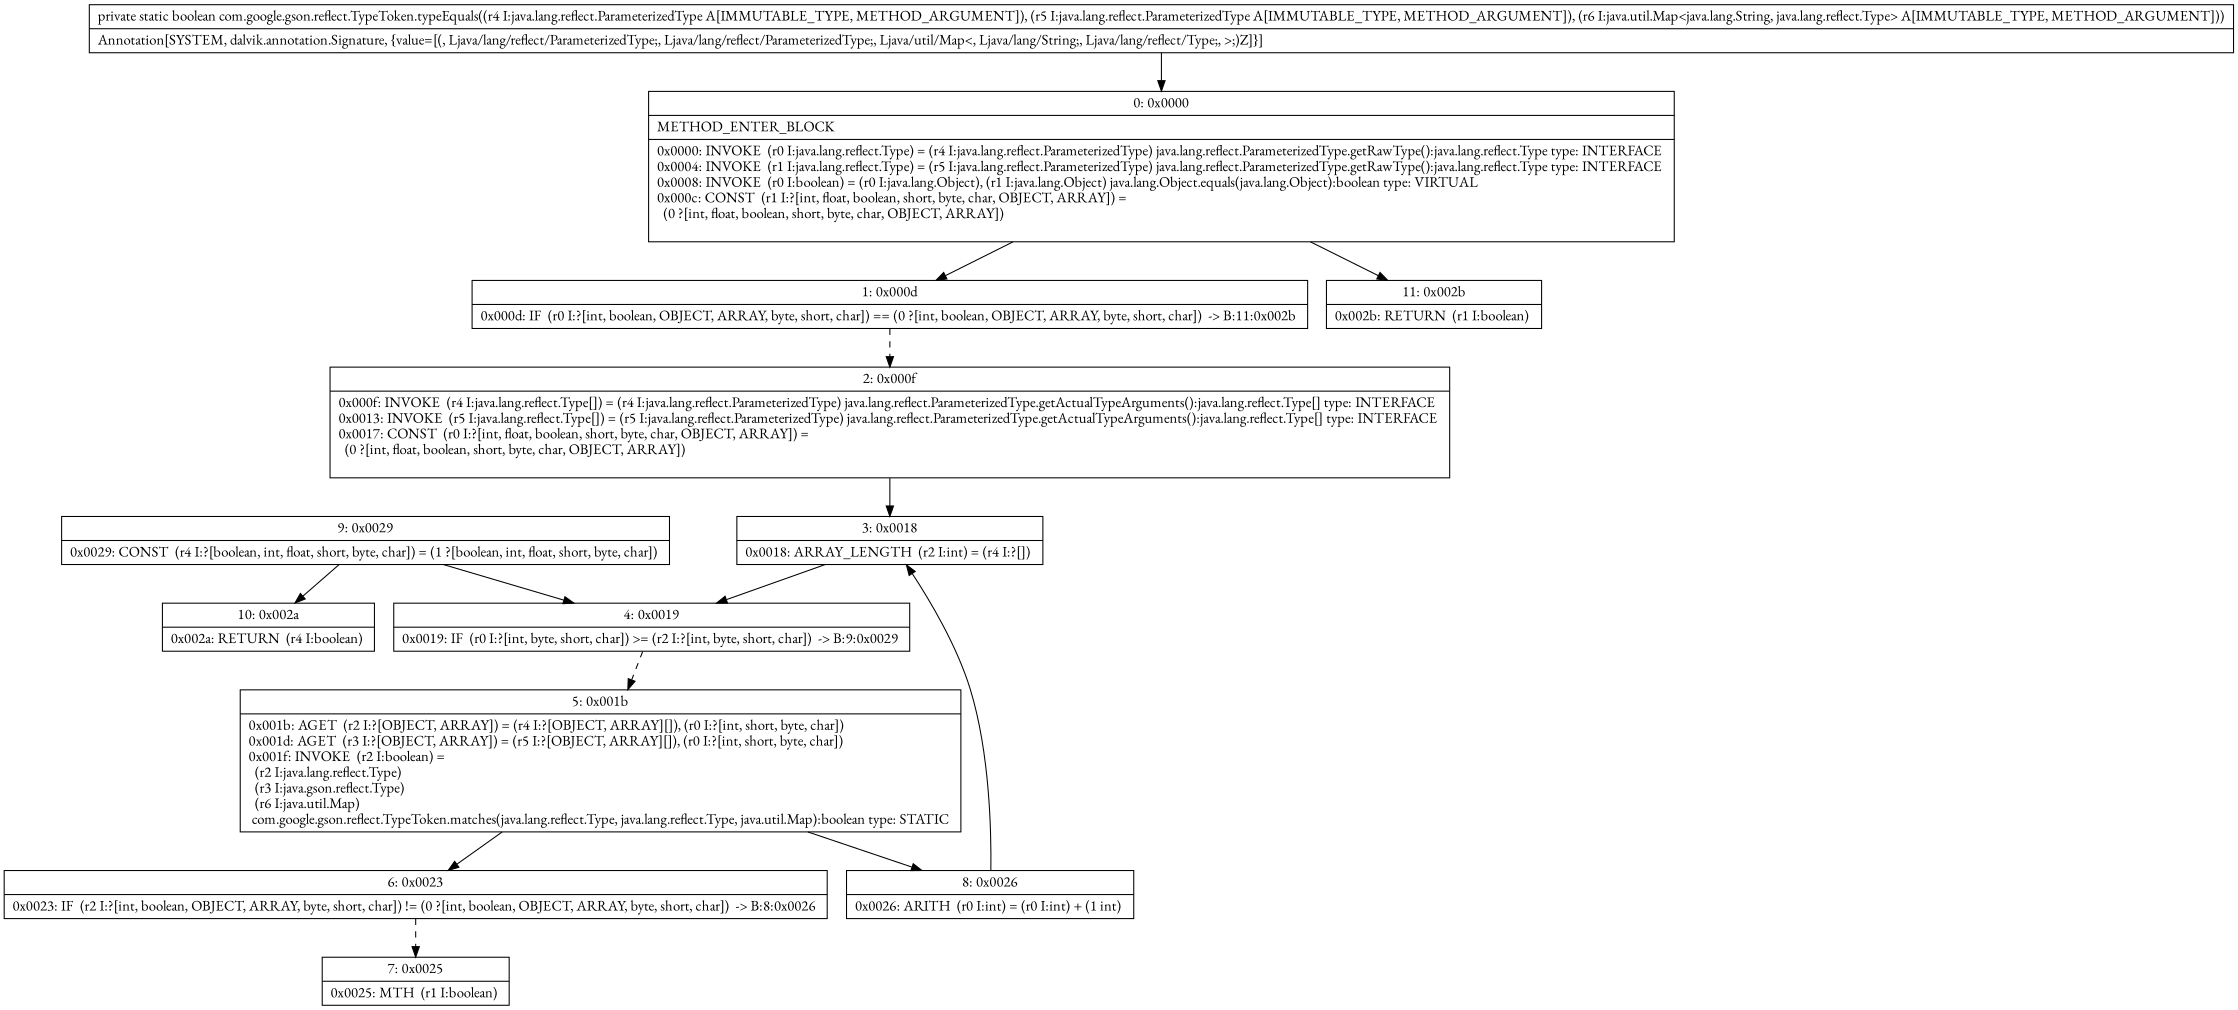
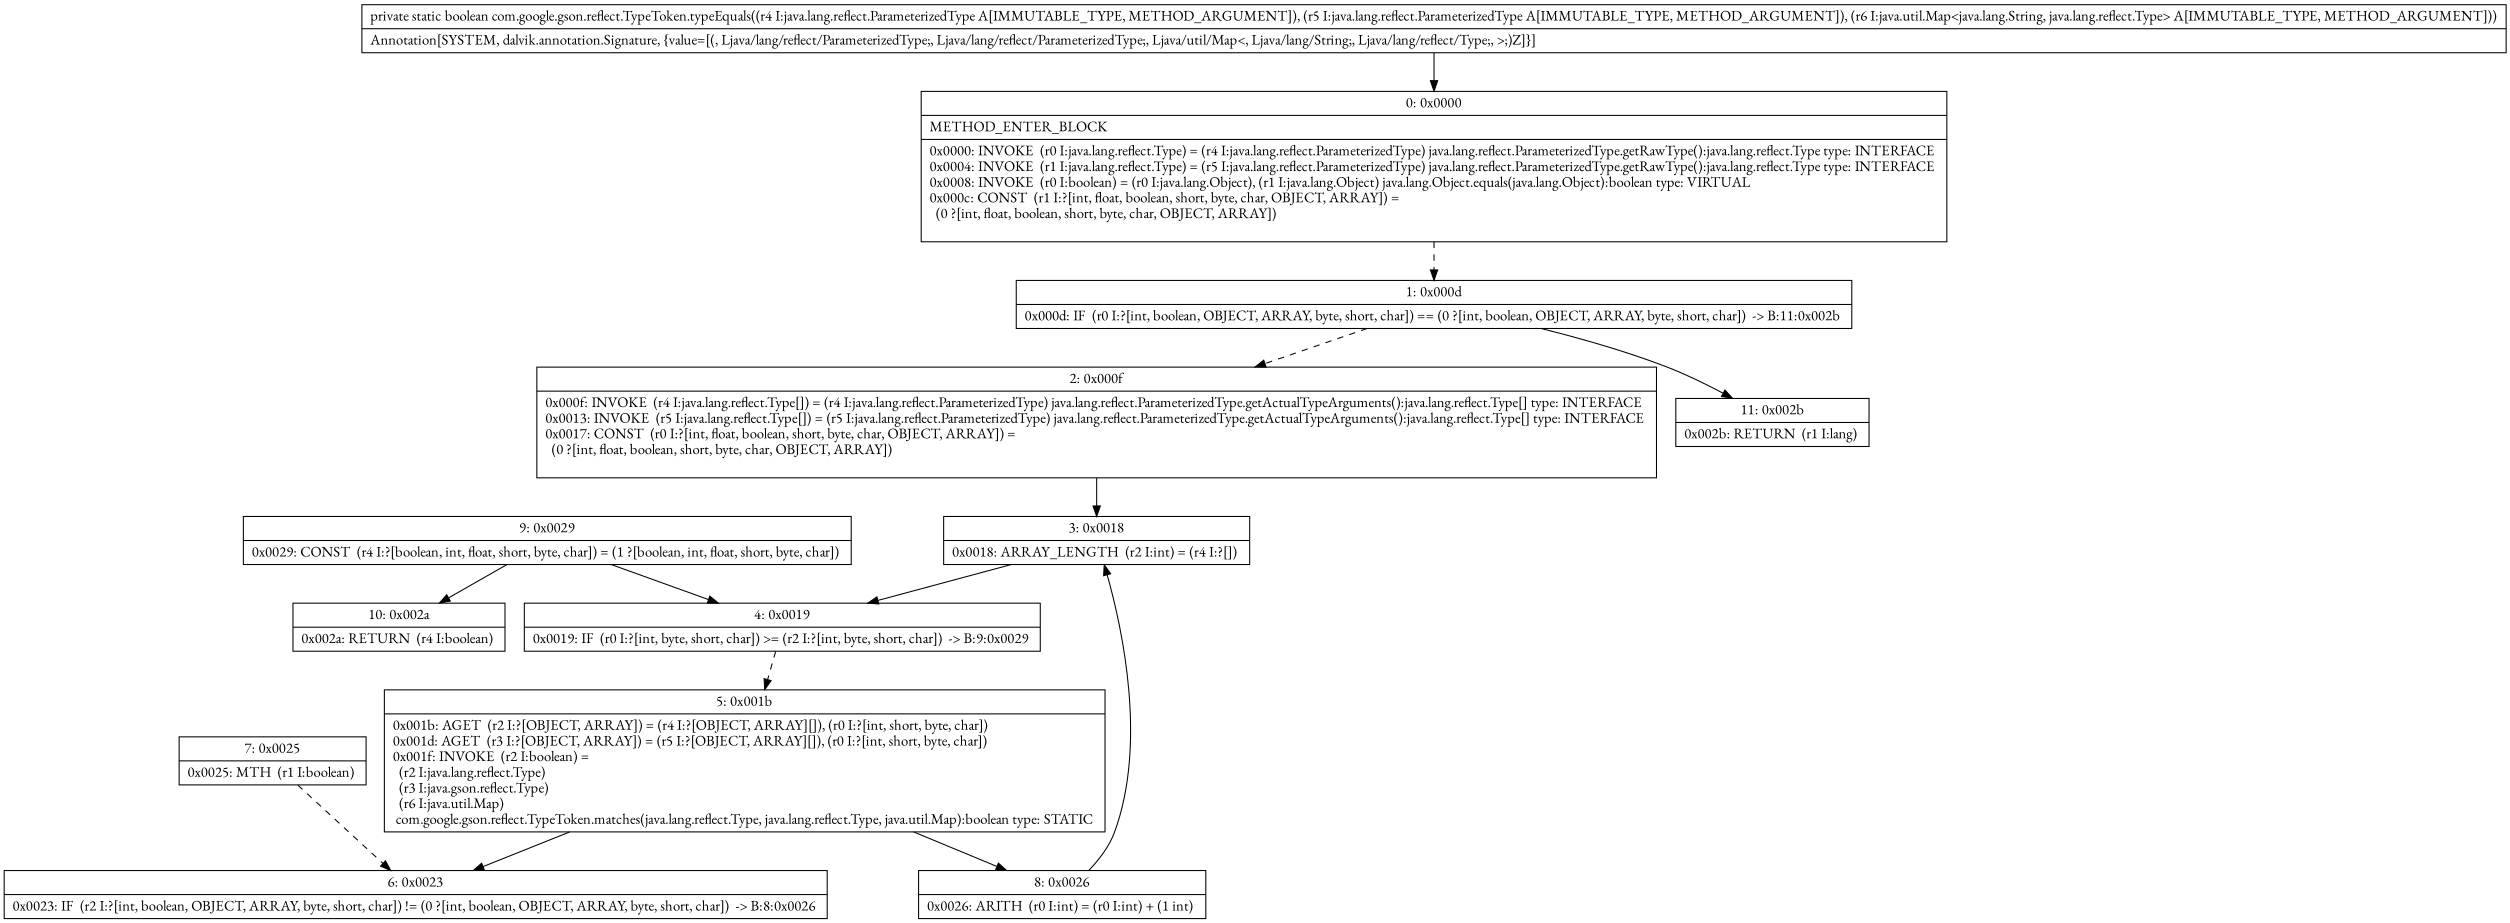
(979, 259) -> (1434, 256)
(1344, 259) -> (1634, 355)
(1434, 316) -> (1772, 434)
(416, 933) -> (340, 824)
